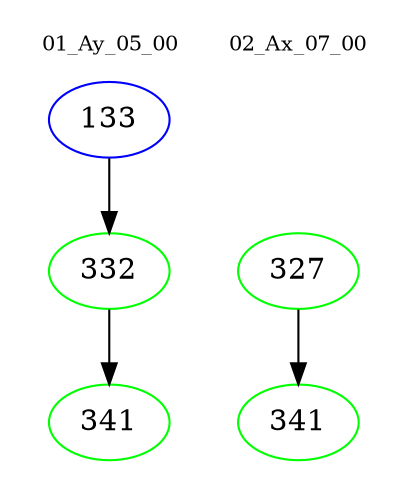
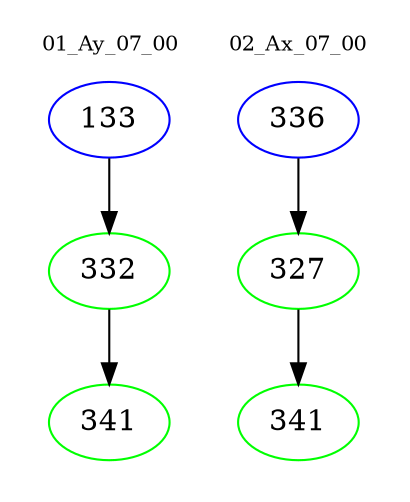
(110, 45) -> (110, 45)
none -> (298, 120)
